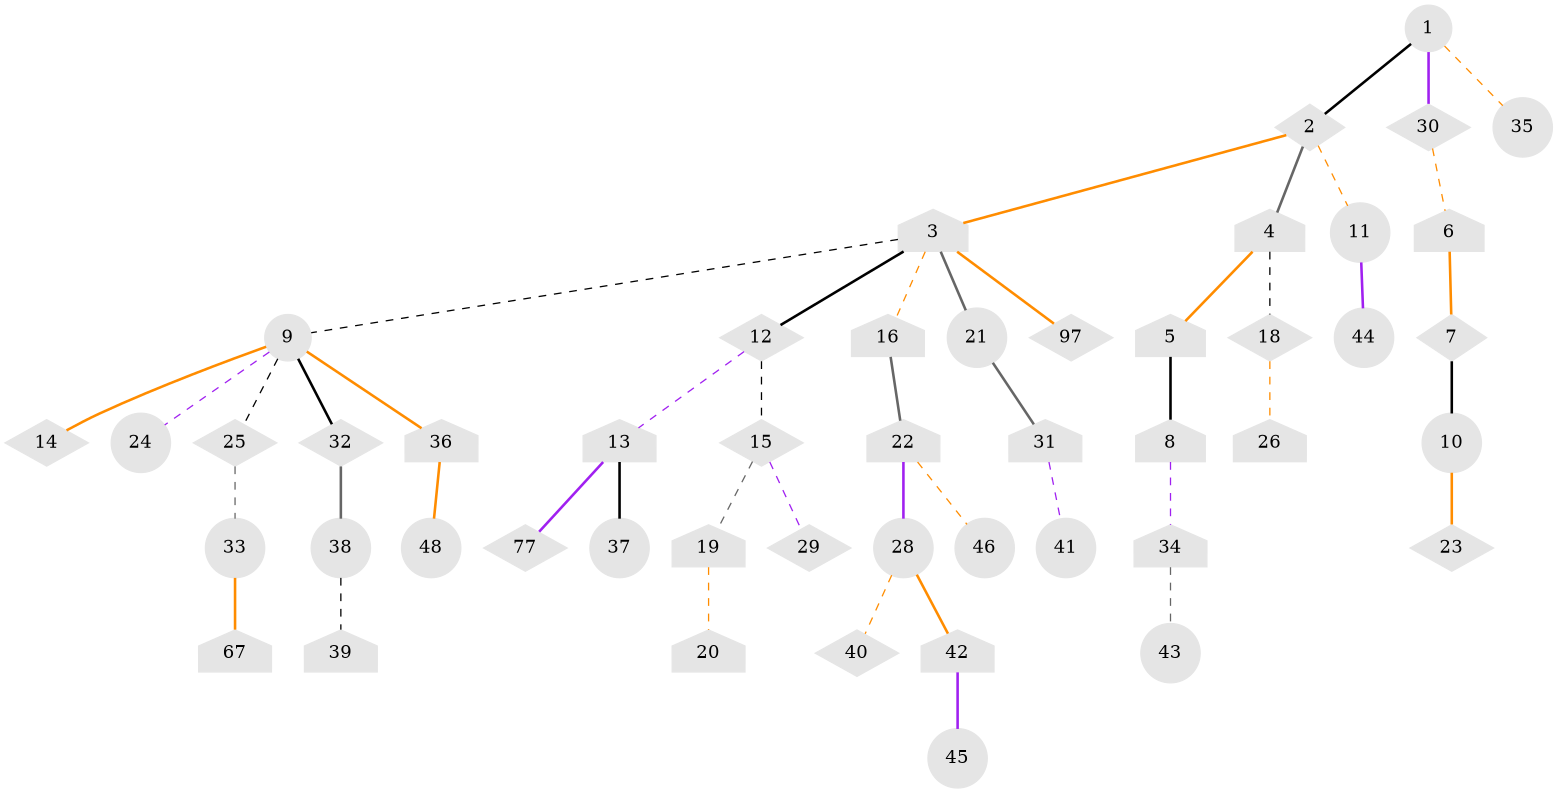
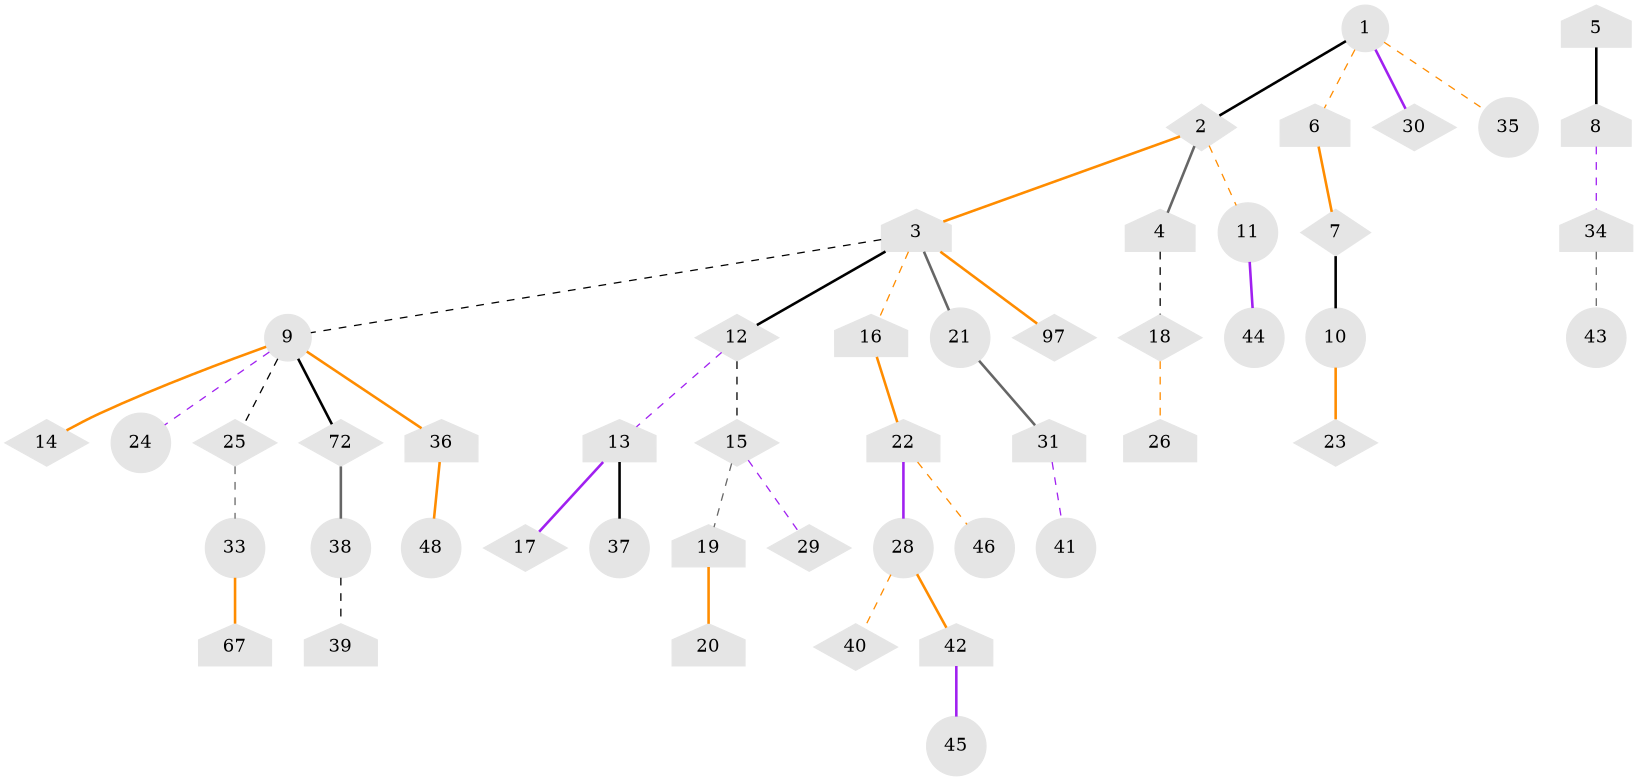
(1439, 180) -> (1340, 79)
(1219, 286) -> none
(895, 389) -> (887, 390)
(341, 443) -> (341, 443)
(525, 548) -> (525, 548)
(709, 599) -> (709, 595)
